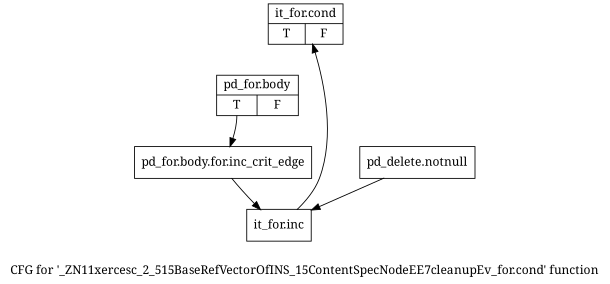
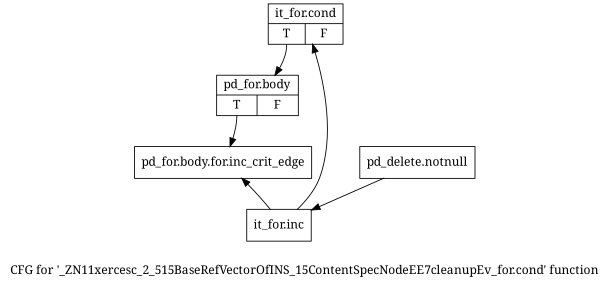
none -> (285, 57)
(243, 191) -> (259, 197)
